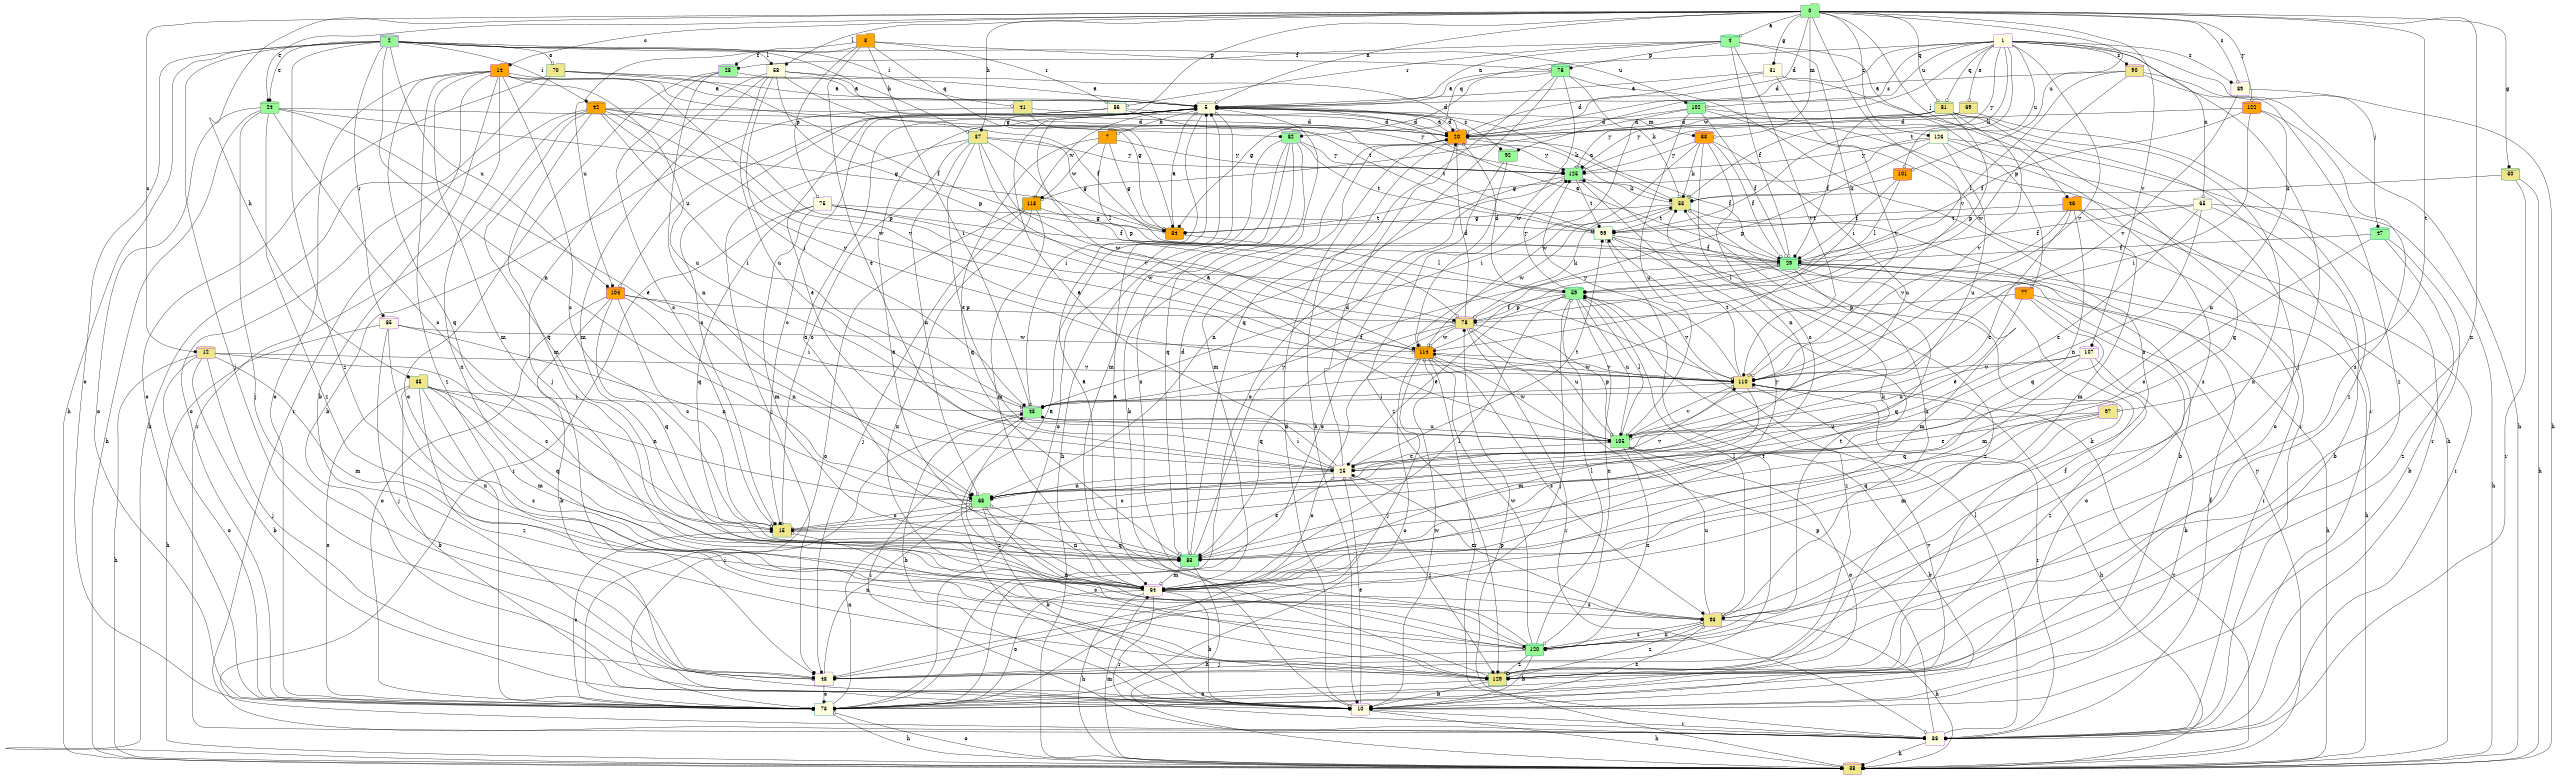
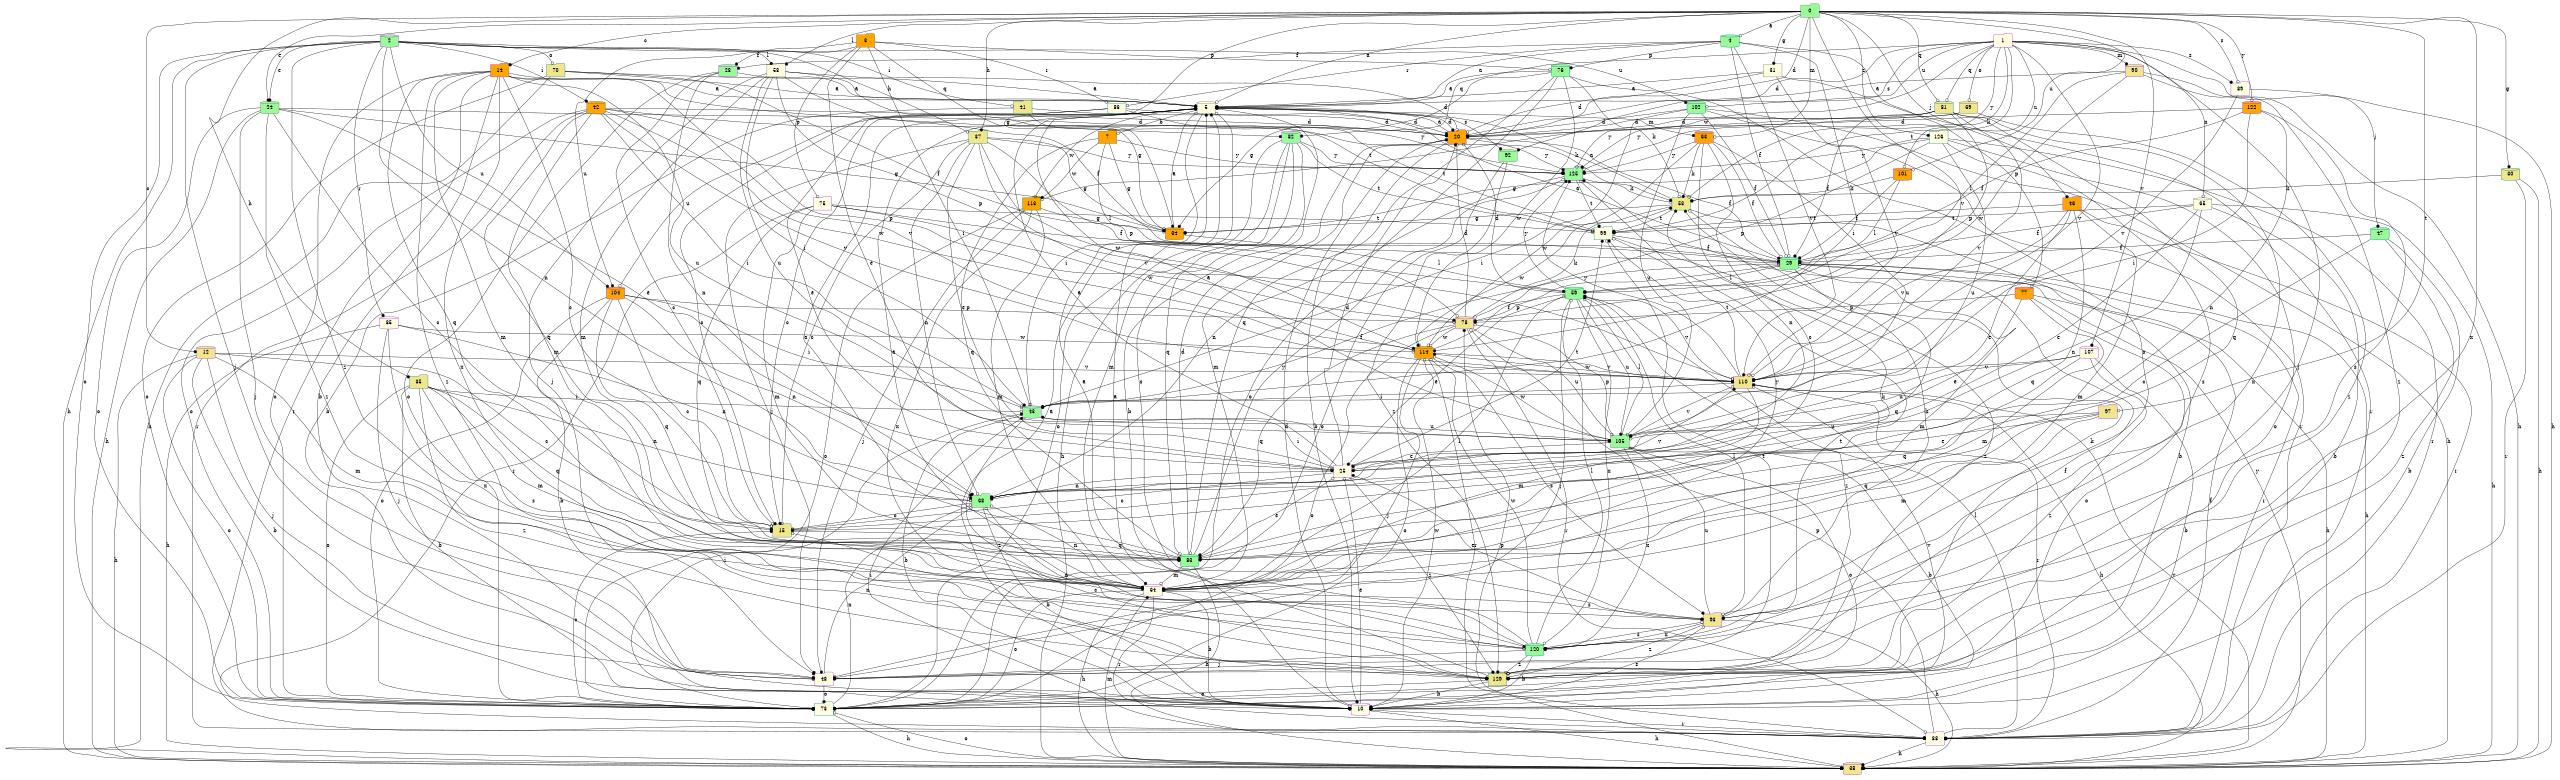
(2119, 56) -> (2120, 56)
